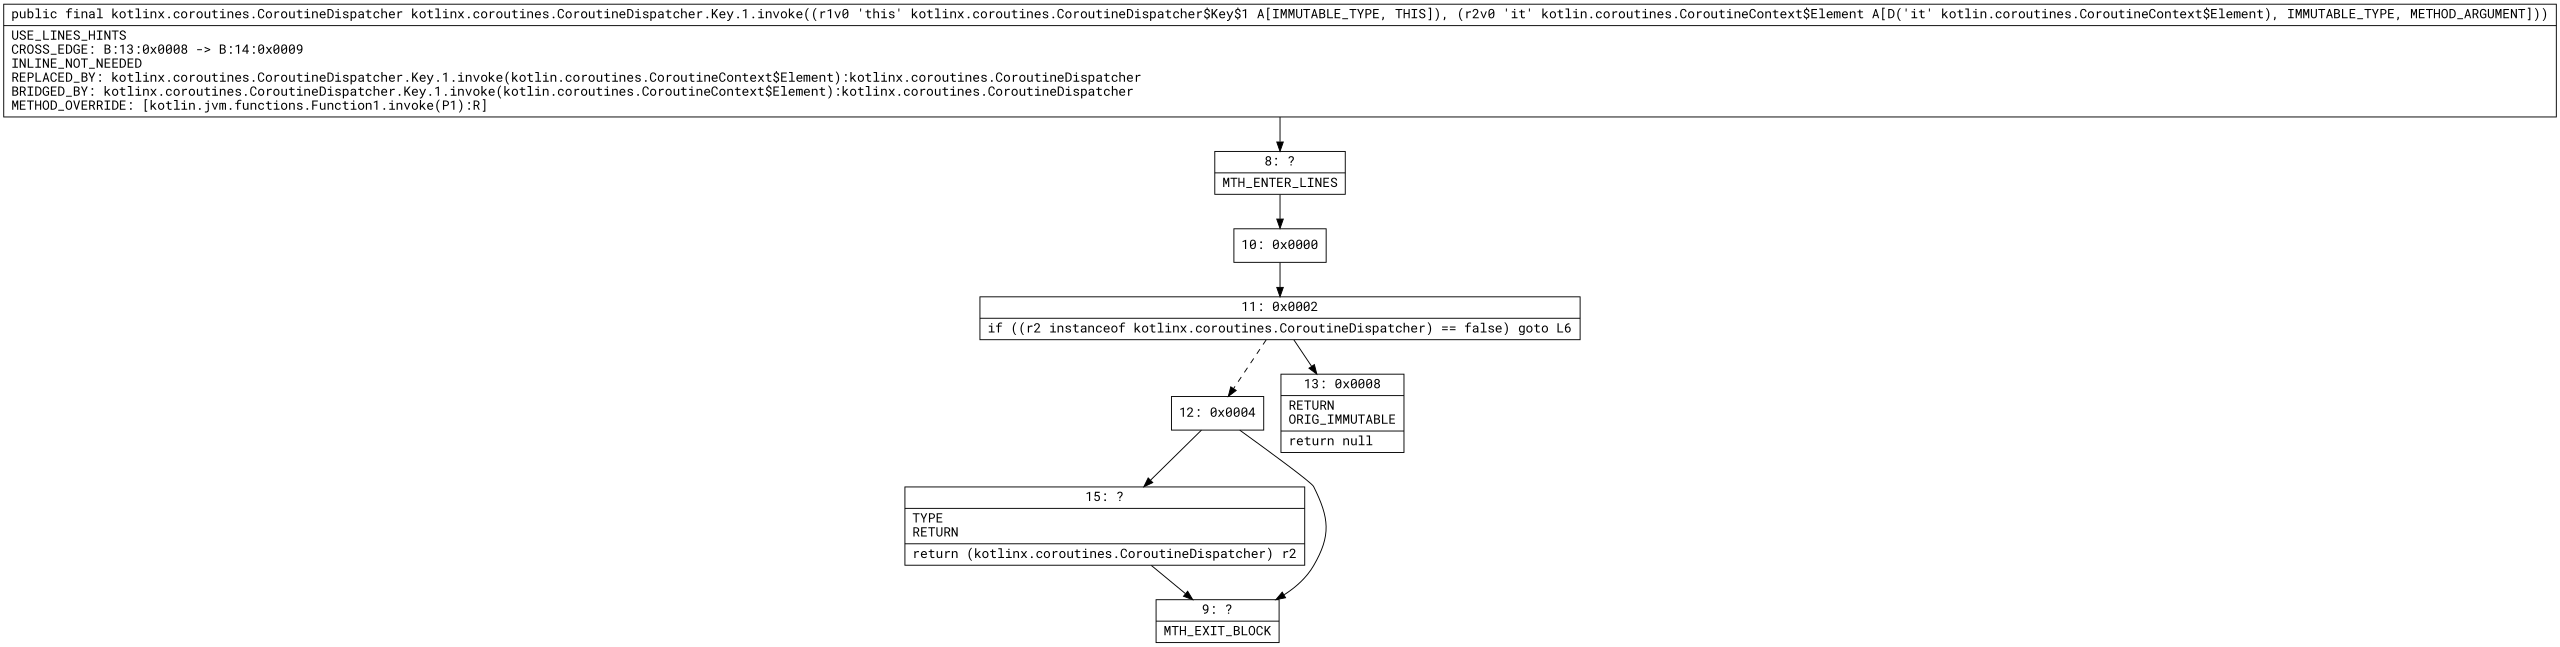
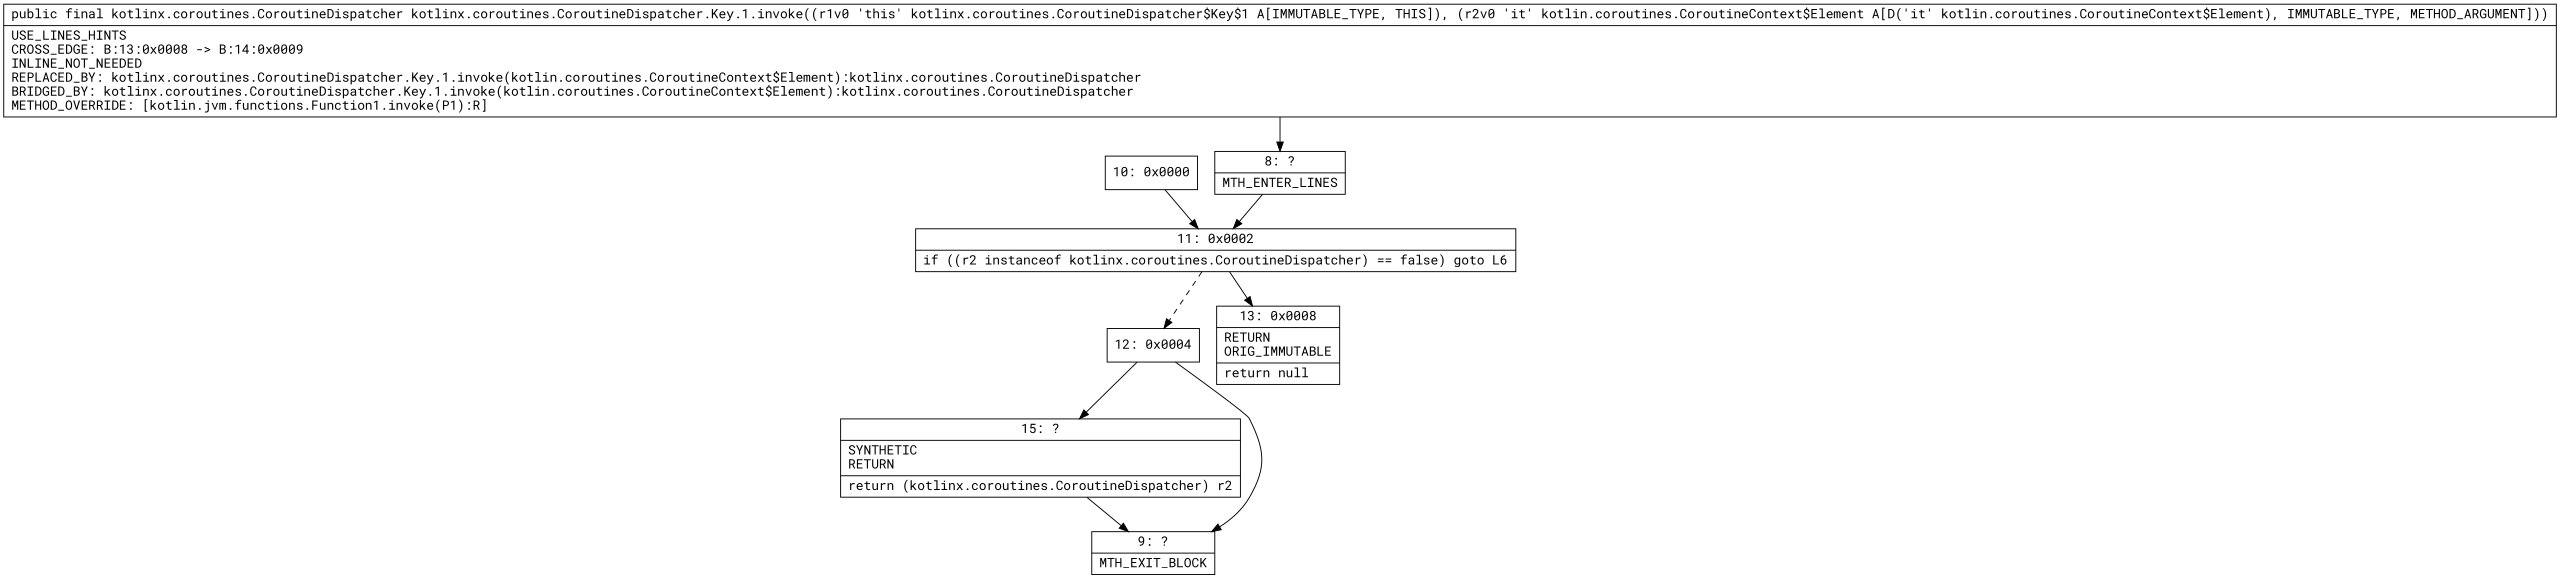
(1280, 207) -> (1251, 208)
(928, 519) -> (883, 451)
